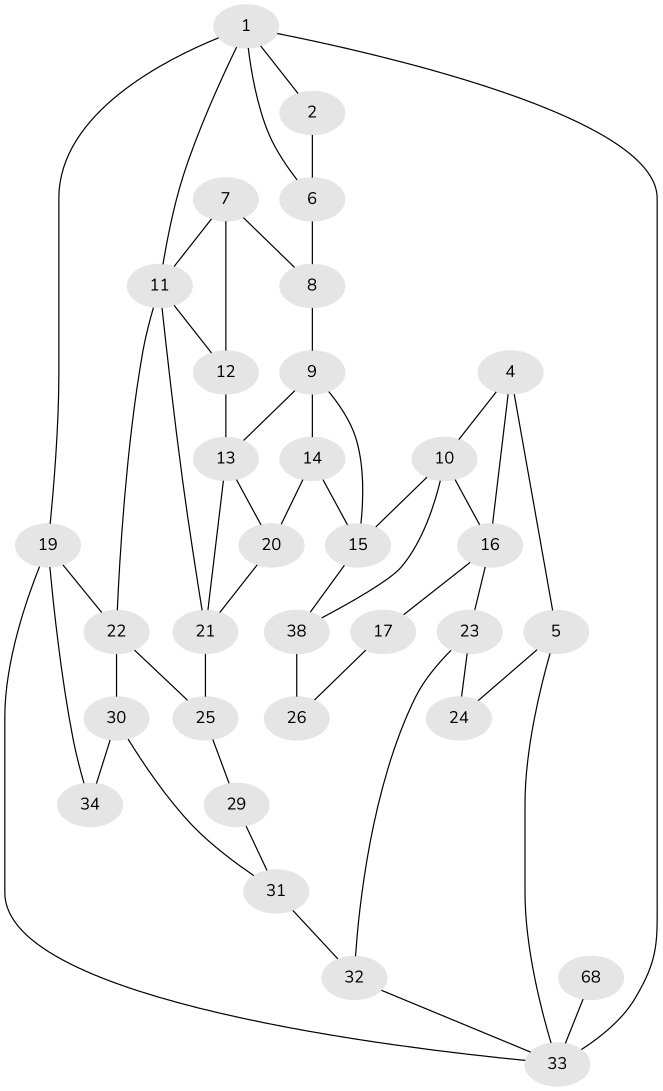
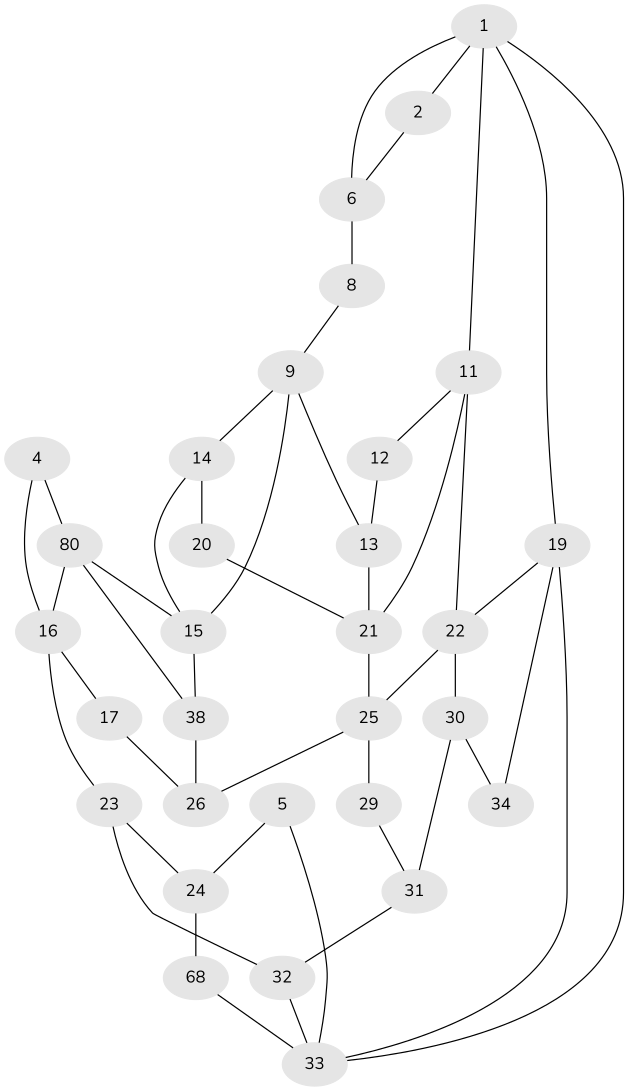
(226, 199) -> none
(445, 459) -> (70, 545)
(249, 502) -> none
(533, 502) -> none
none -> (282, 762)
none -> (196, 926)
